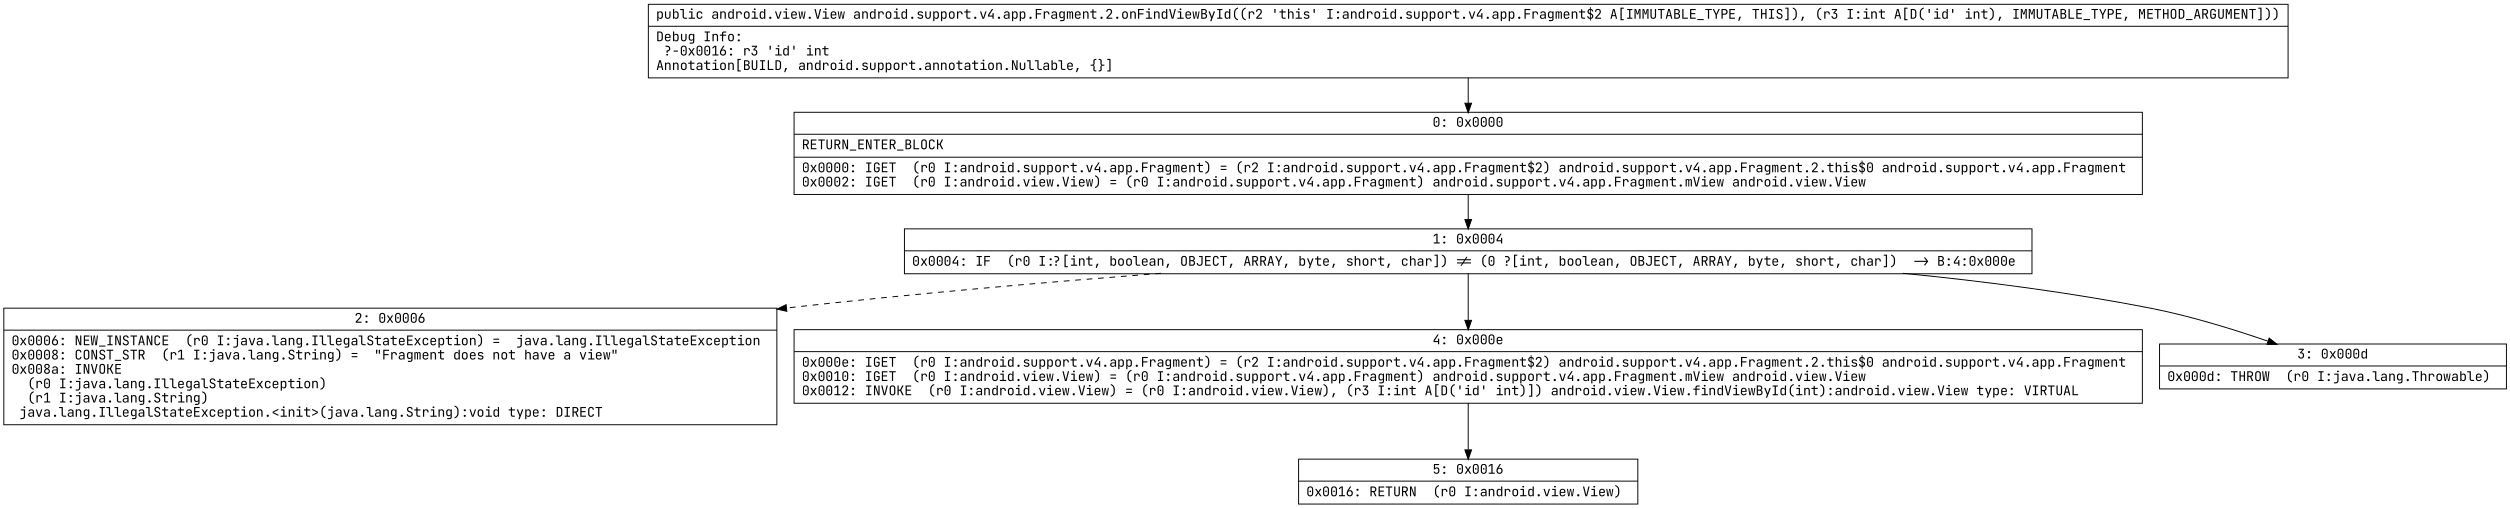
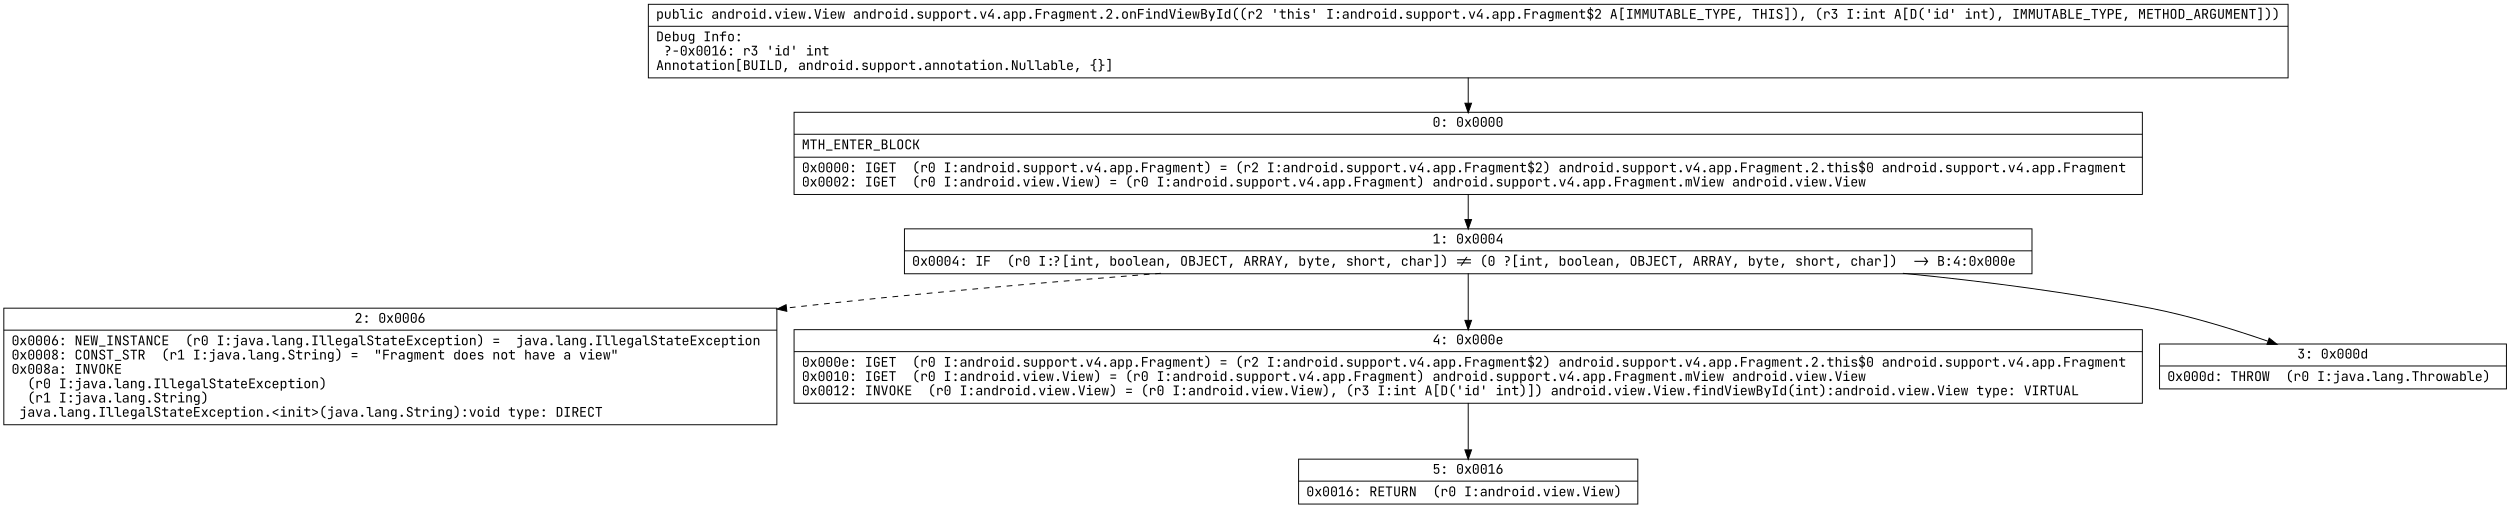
(873, 145) -> (861, 145)
